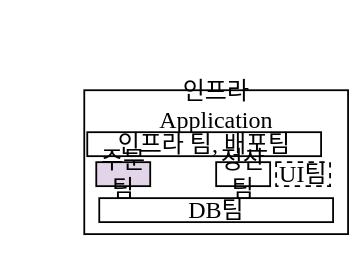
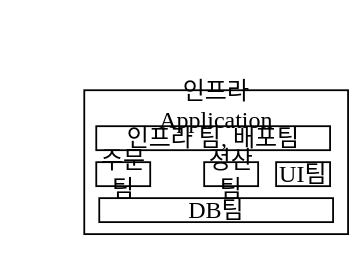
(204, 144) -> (213, 138)
(123, 174) -> (123, 174)
(243, 174) -> (231, 174)
(303, 174) -> (303, 174)
